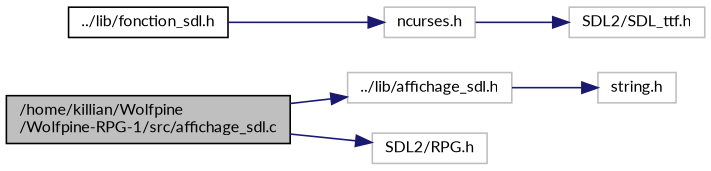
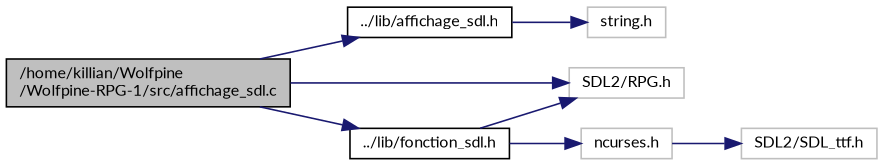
(430, 88) -> (430, 22)
none -> (301, 116)
none -> (520, 116)
